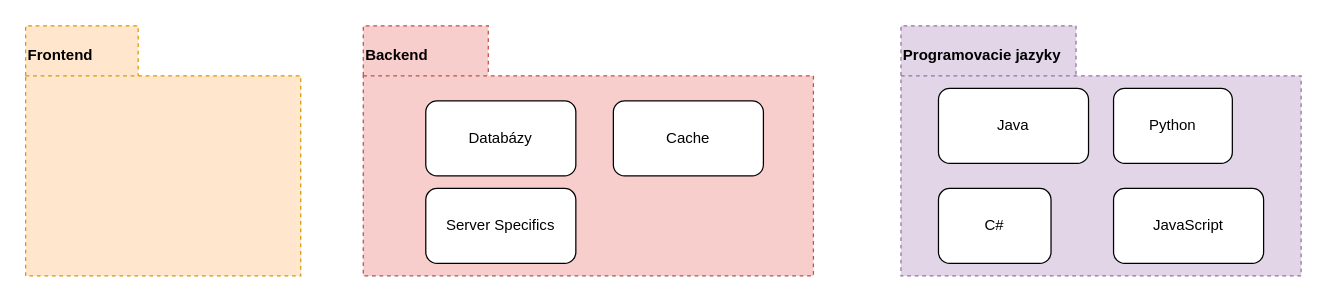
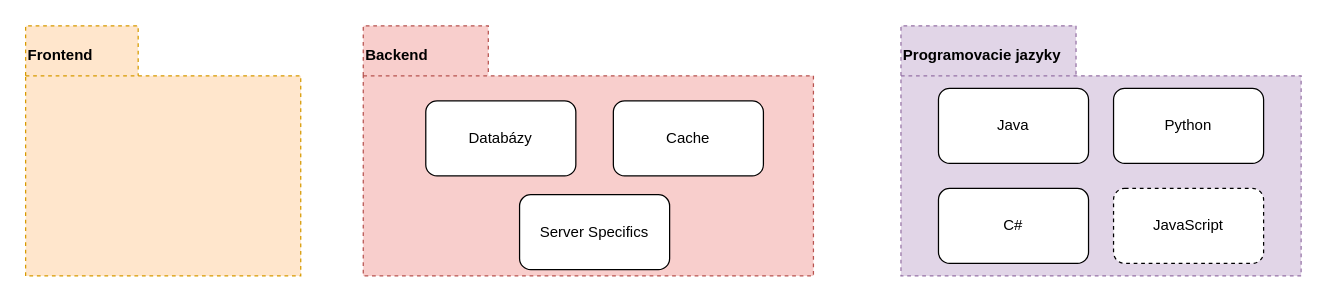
(1173, 126) -> (1188, 126)
(501, 226) -> (594, 232)
(994, 226) -> (1013, 226)
(1188, 226) -> (1188, 226)
